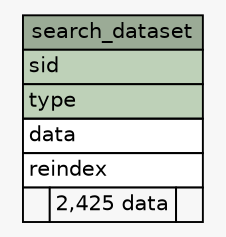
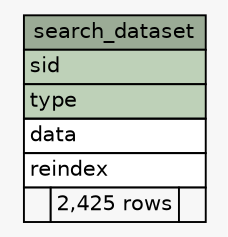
(113, 204) -> (115, 204)
